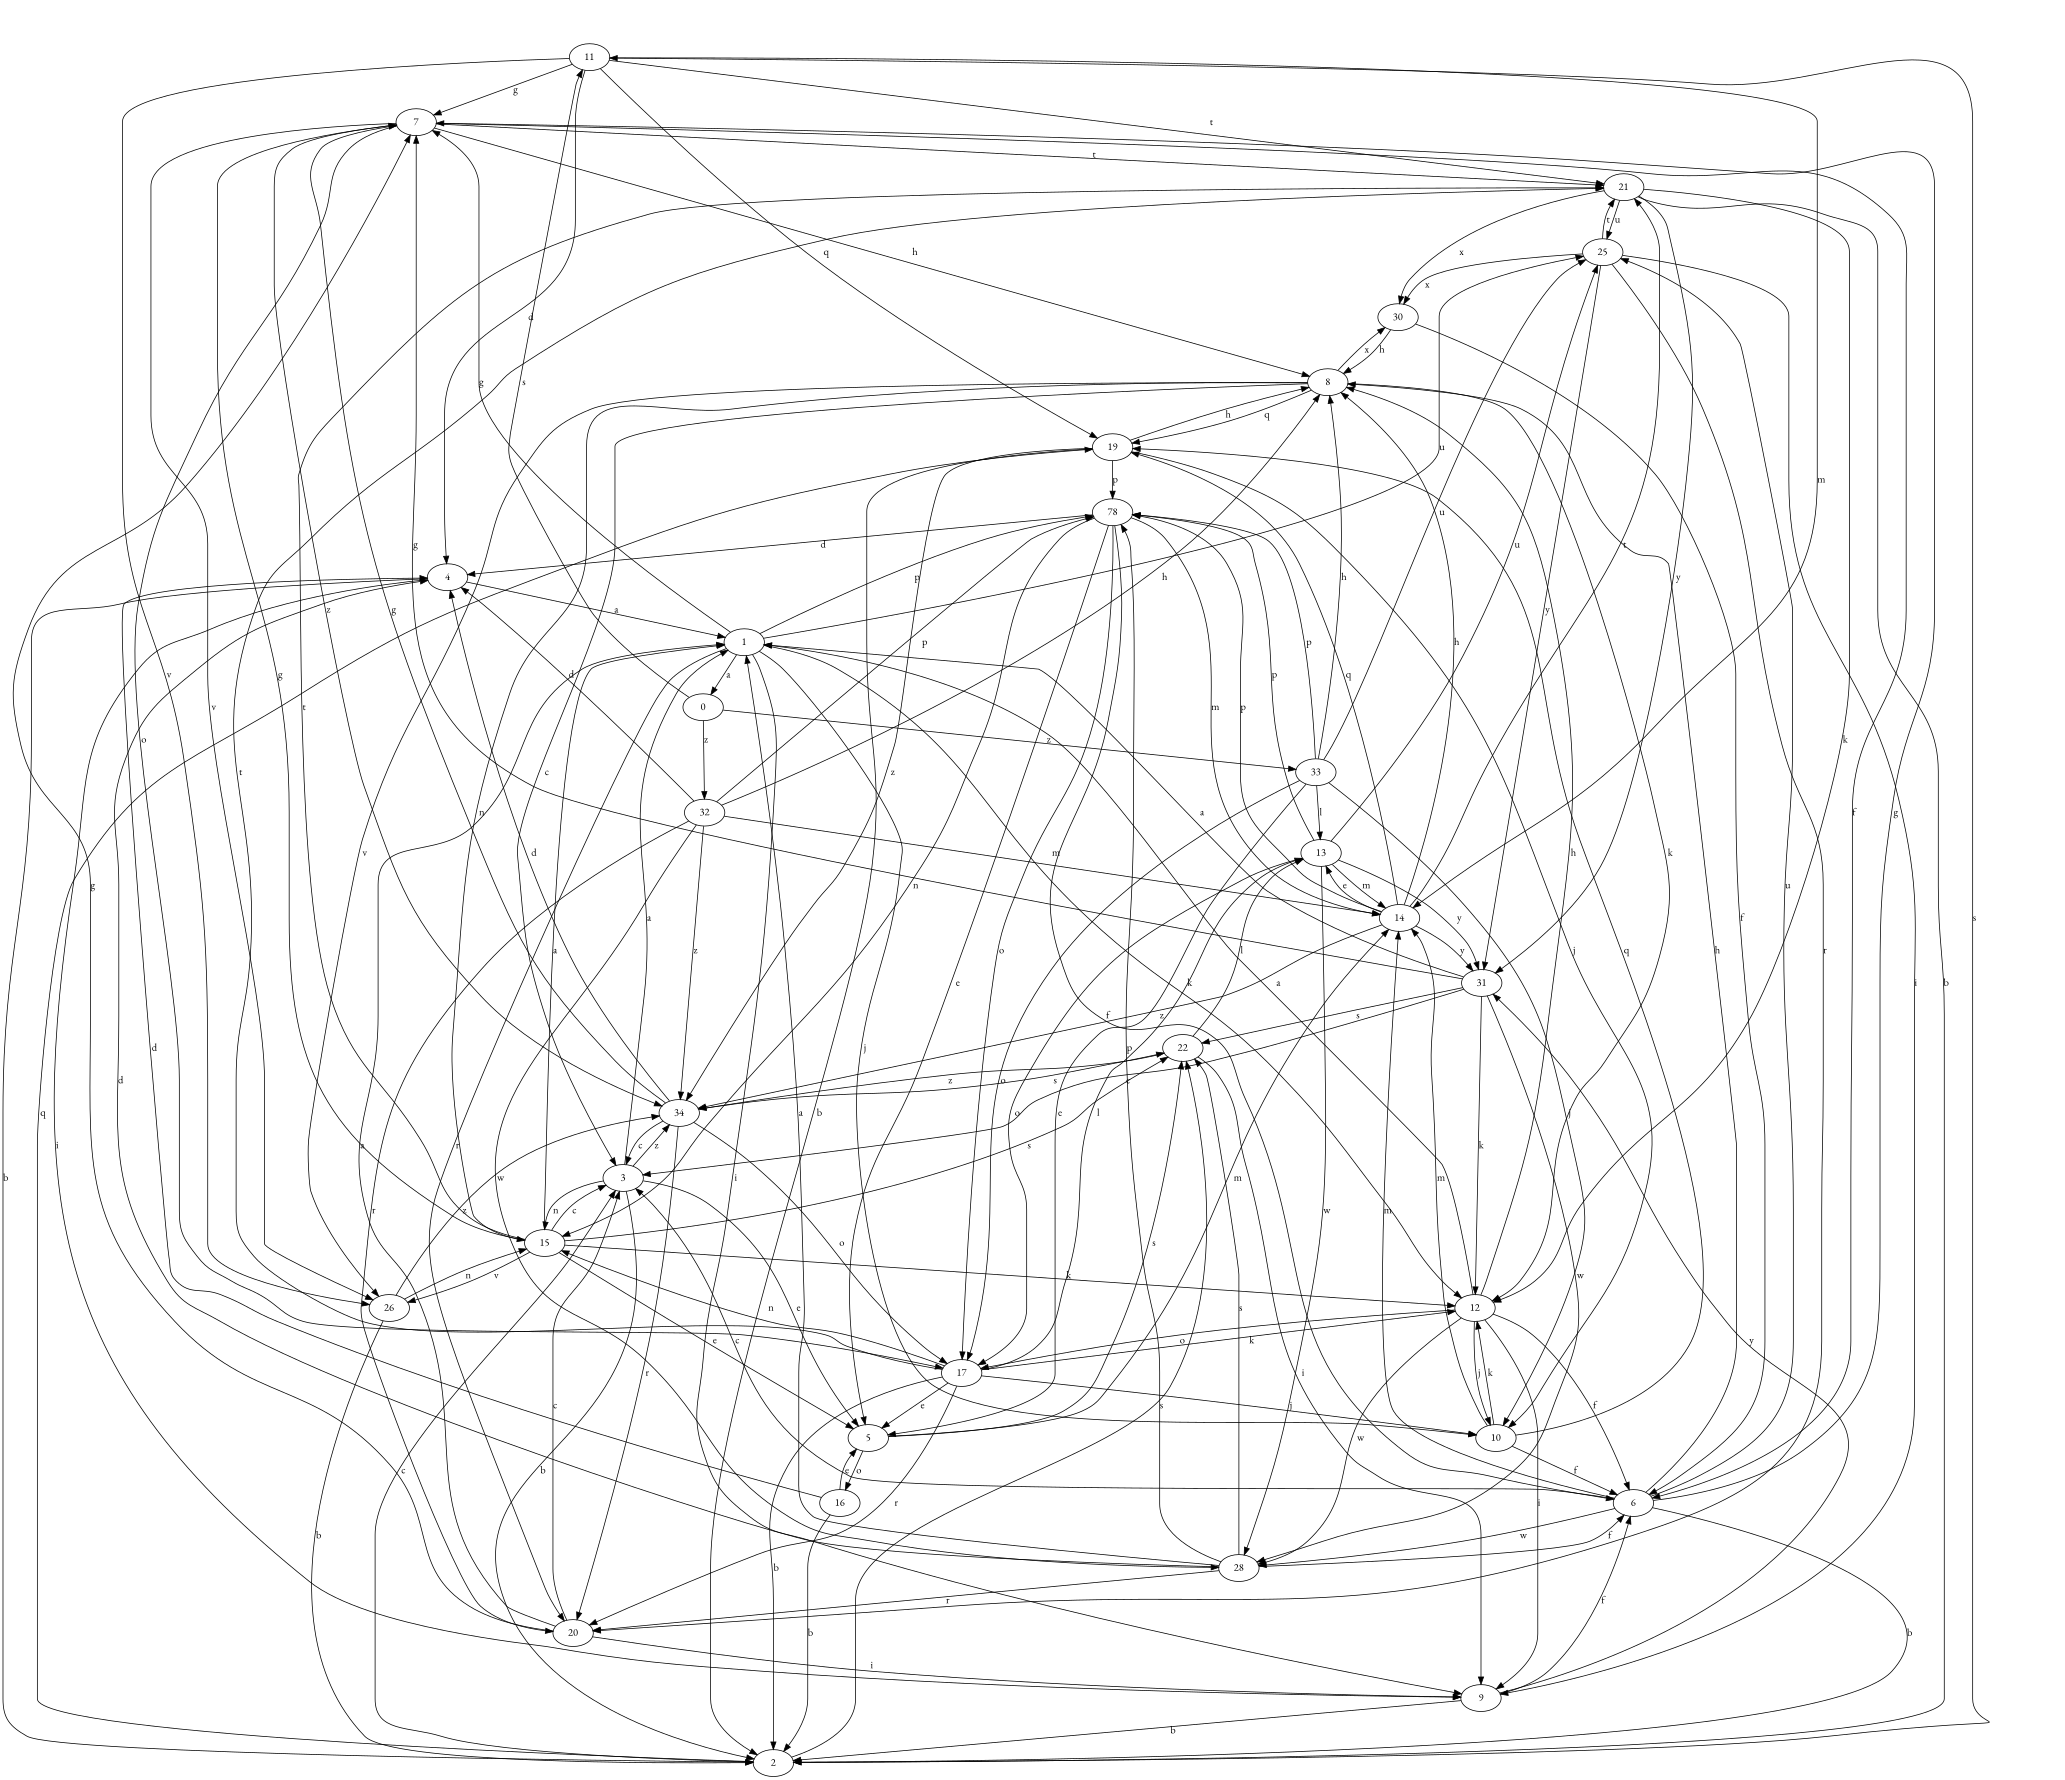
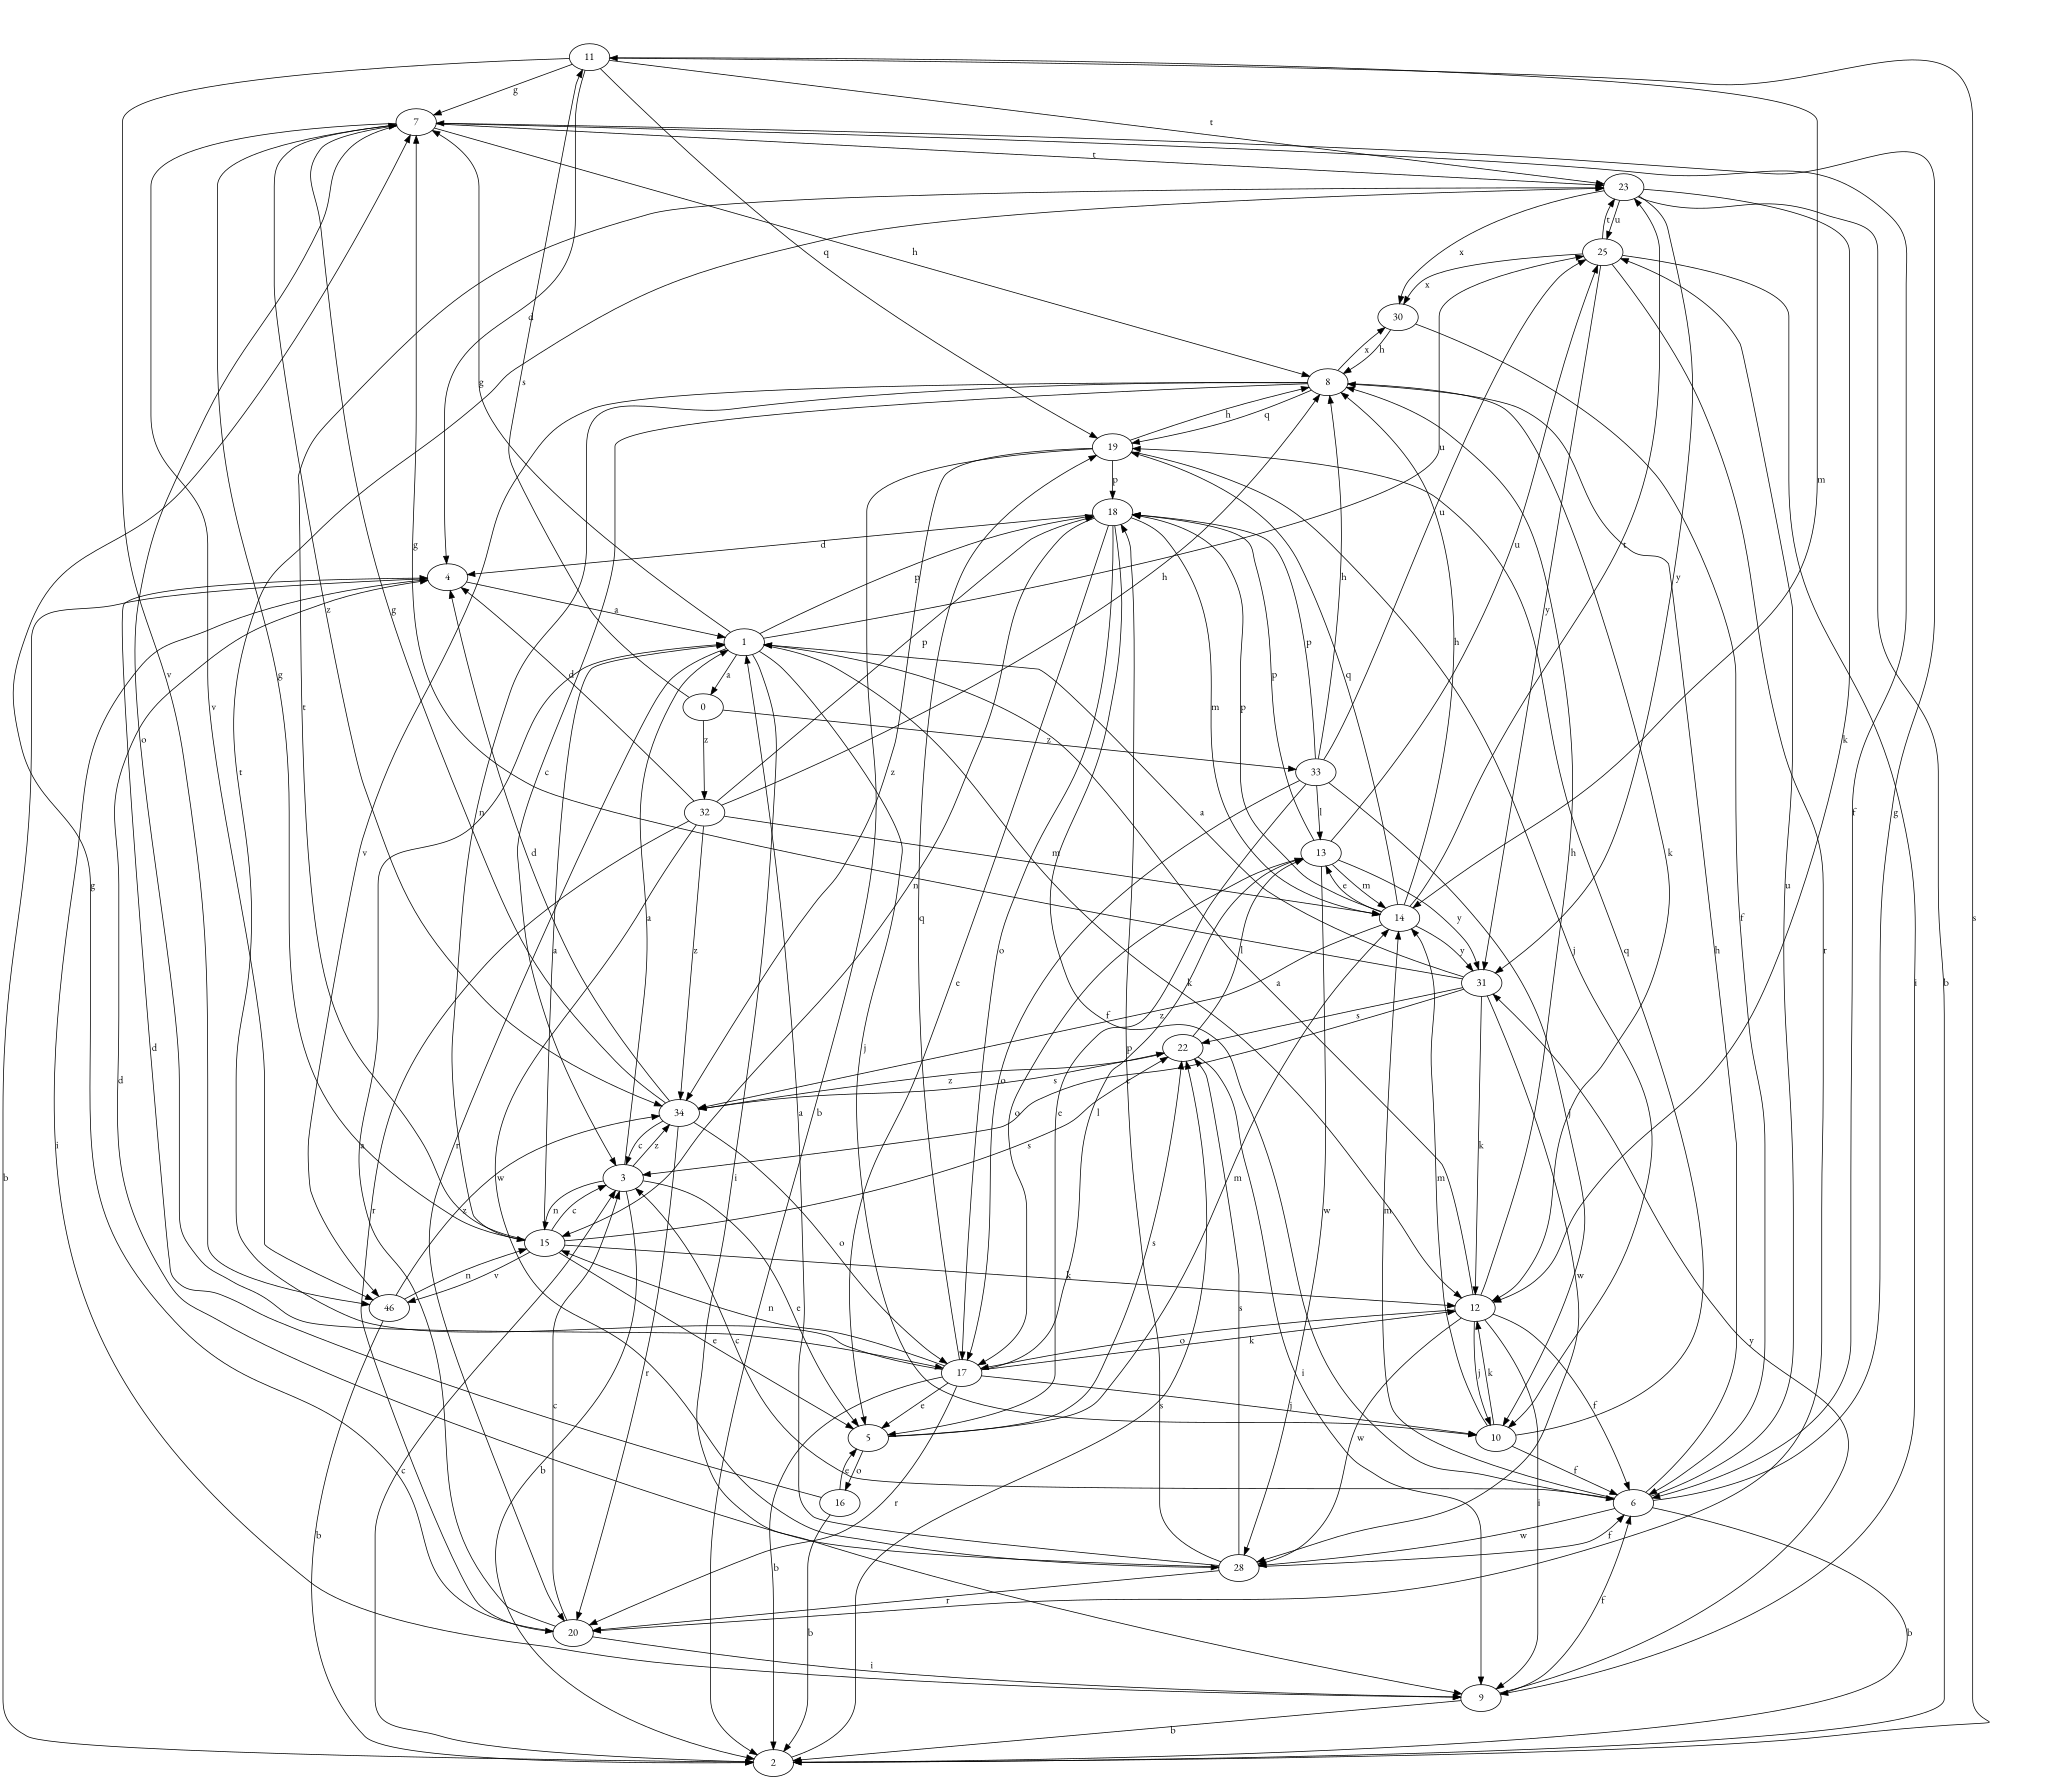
(1624, 187) -> (1624, 187)
(1113, 512) -> (1113, 512)
(41, 1085) -> (919, 903)
(389, 1308) -> (389, 1308)
